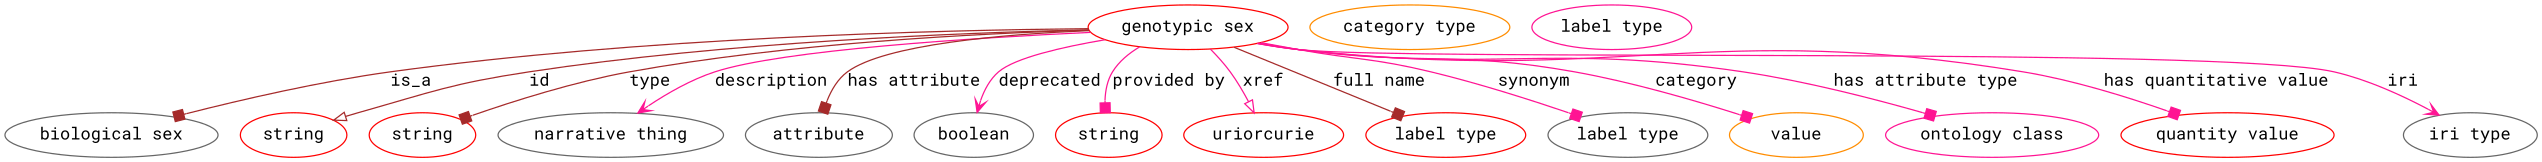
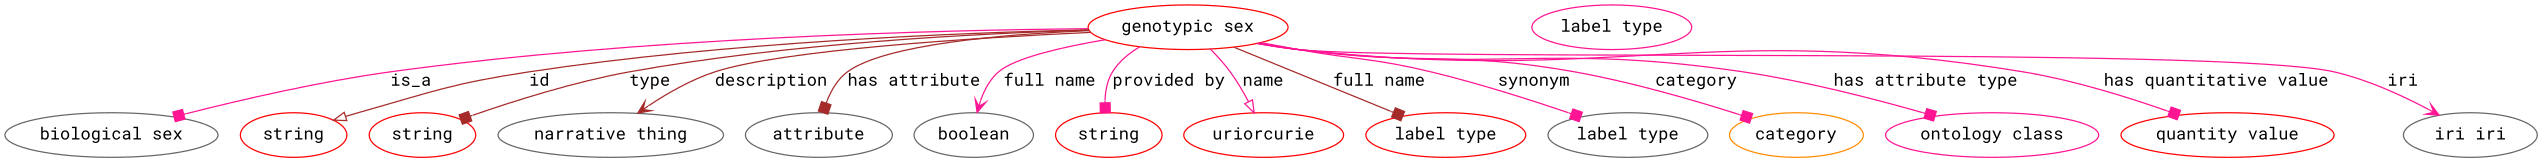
(1410, 27) -> none
(635, 47) -> (635, 47)
(775, 59) -> (775, 59)
(1050, 81) -> (1050, 81)
(1264, 81) -> (1264, 81)
(1796, 135) -> (1796, 135)
(2470, 135) -> (2470, 135)
